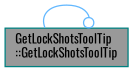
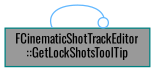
(67, 47) -> (77, 47)
